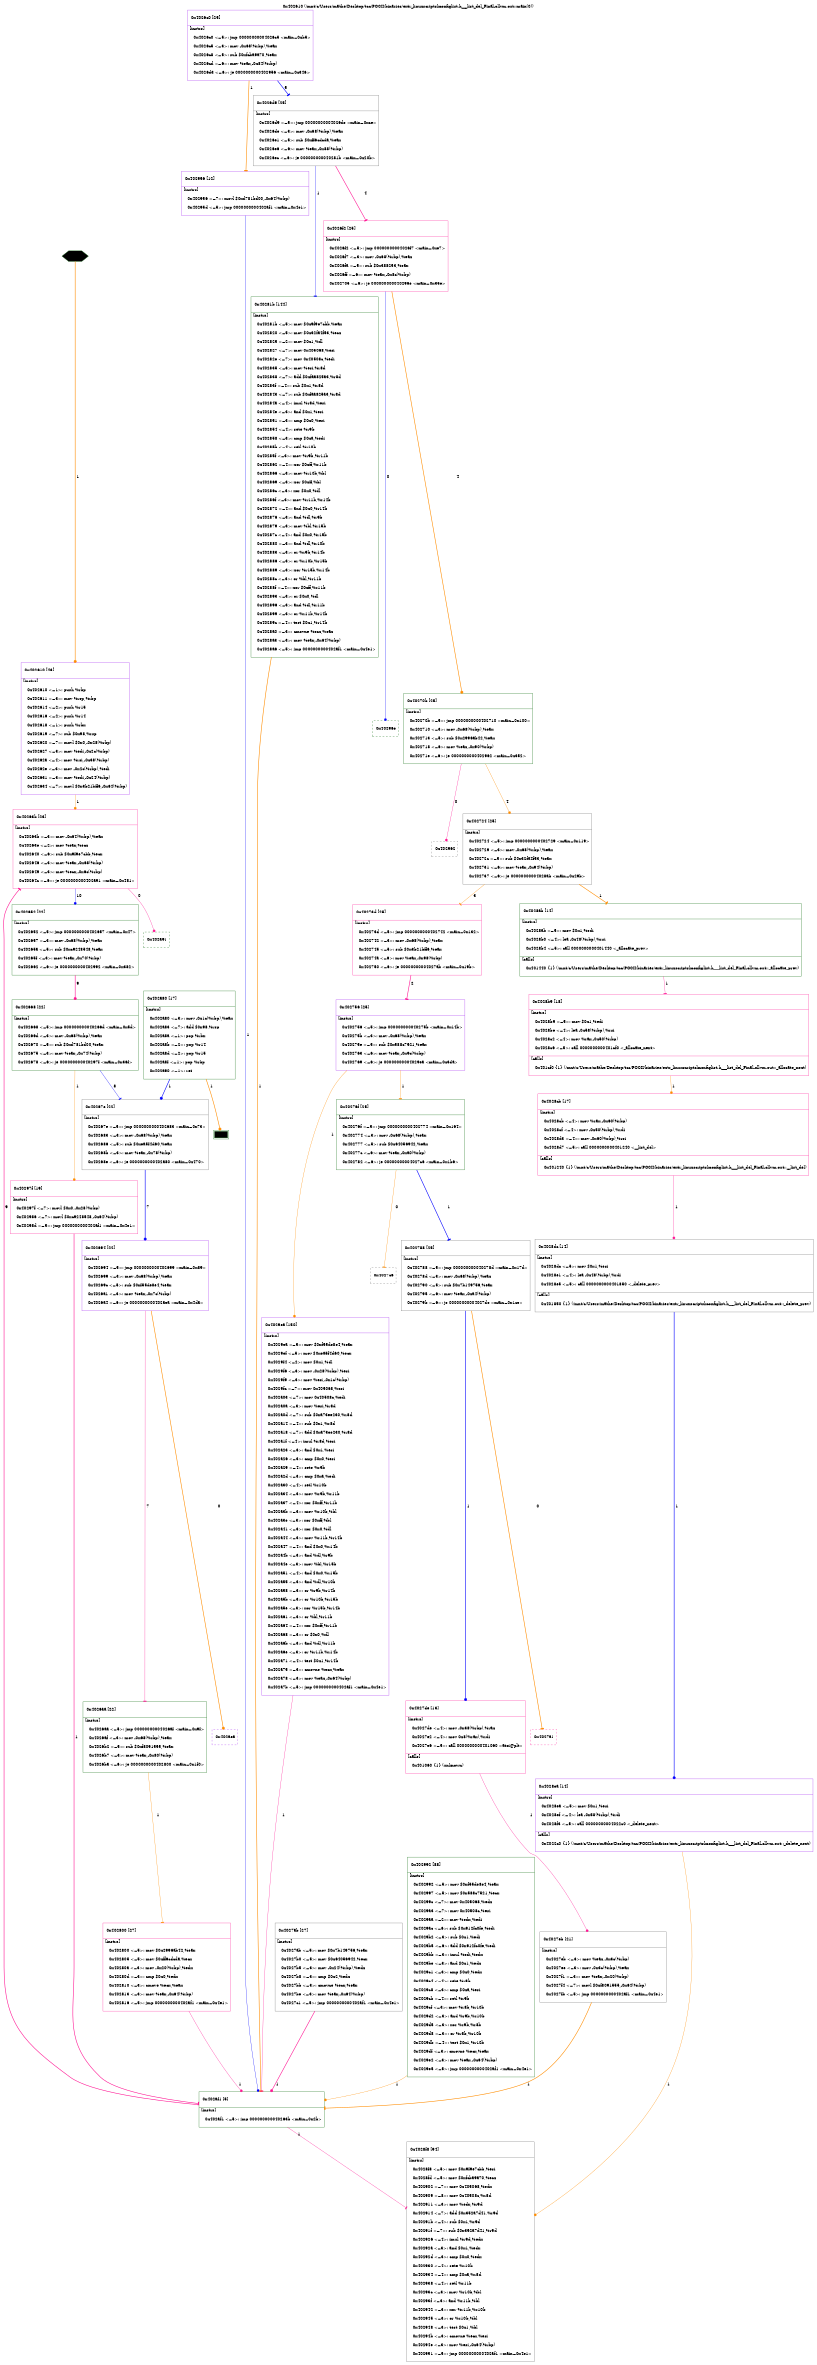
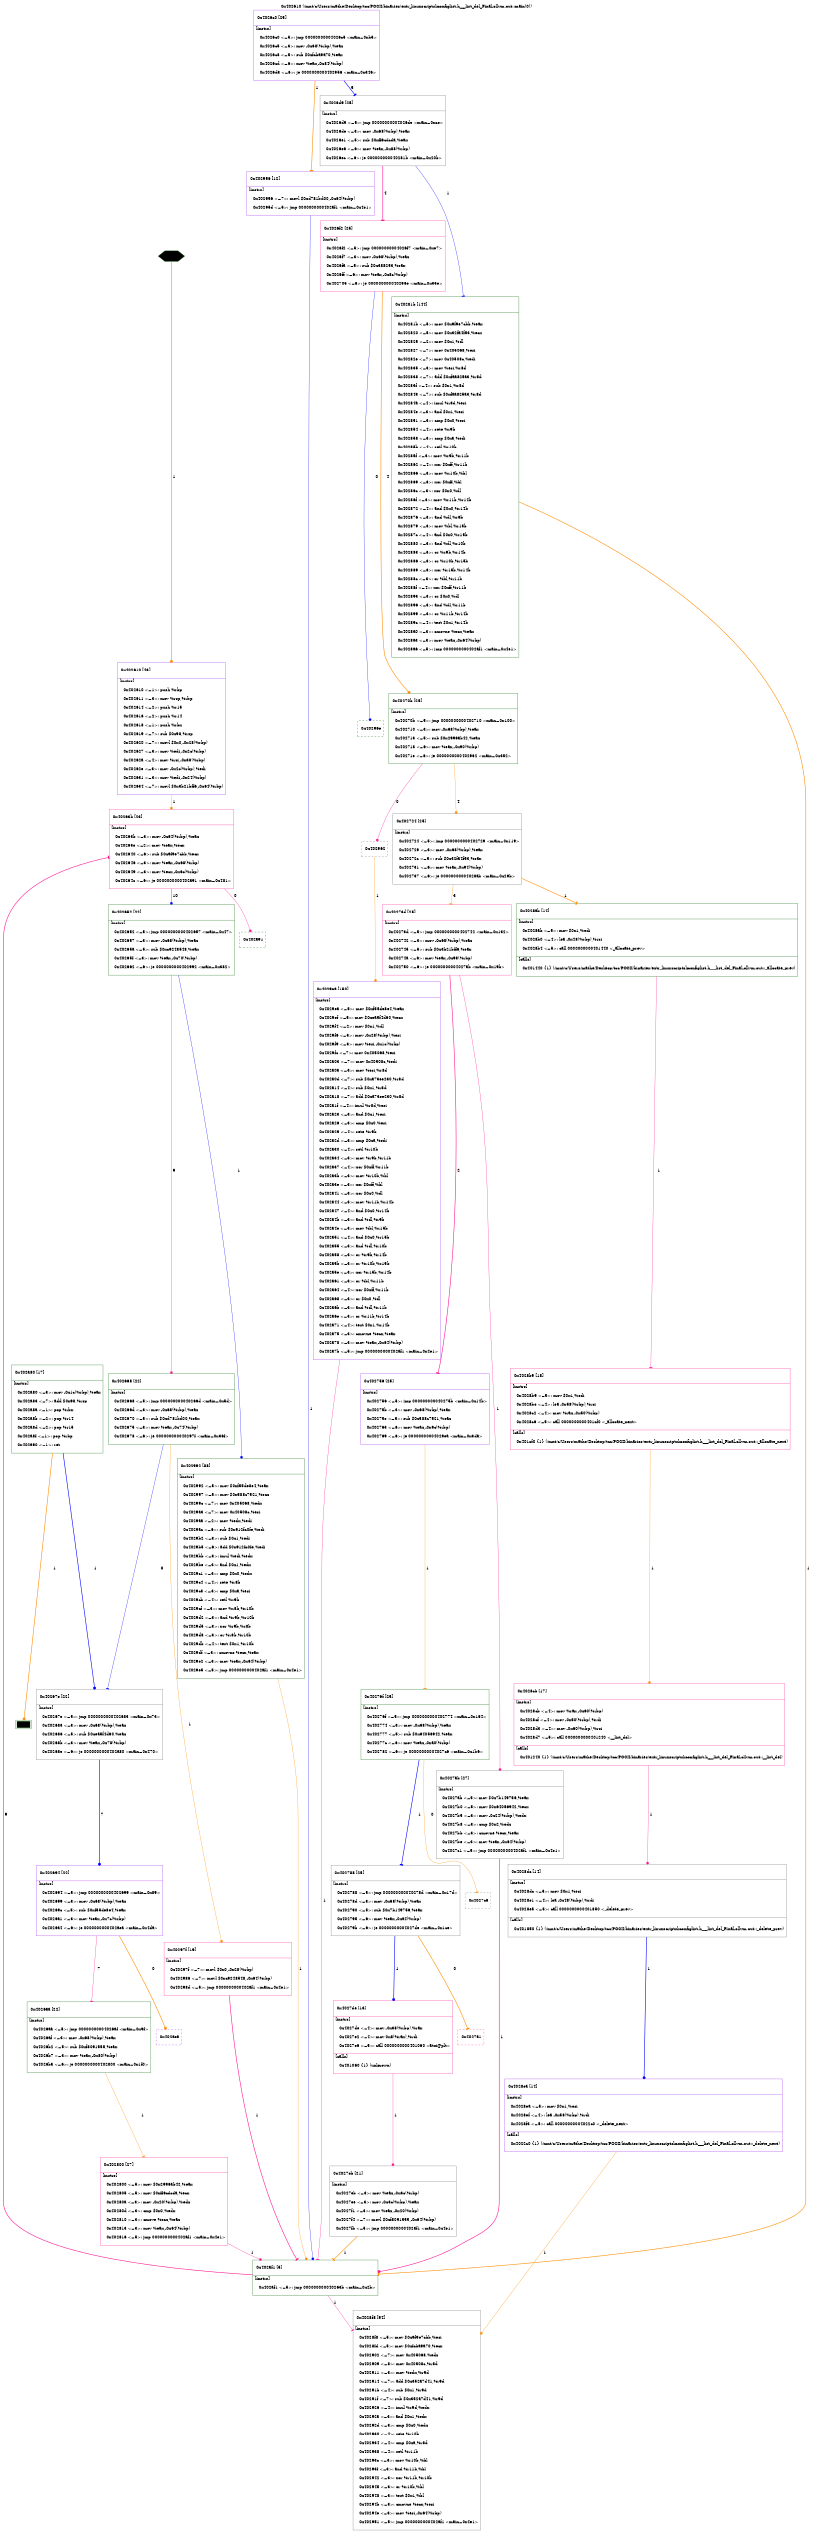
(75, 986) -> (171, 1173)
(301, 1188) -> (375, 918)
none -> (219, 1214)
none -> (492, 1371)
